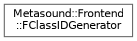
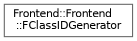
(68, 20) -> (68, 20)
